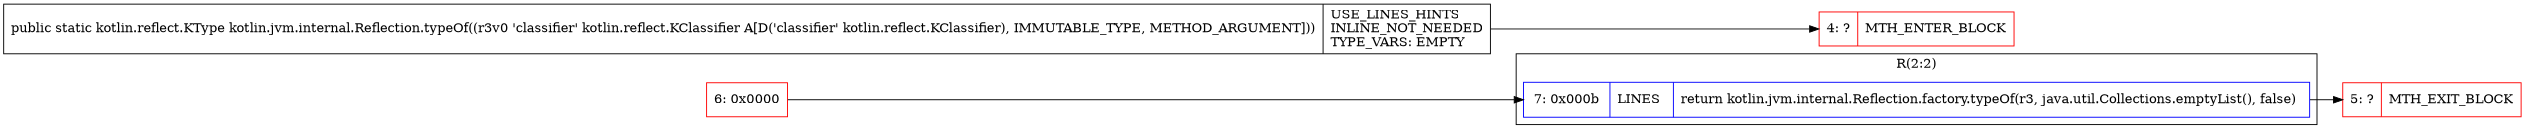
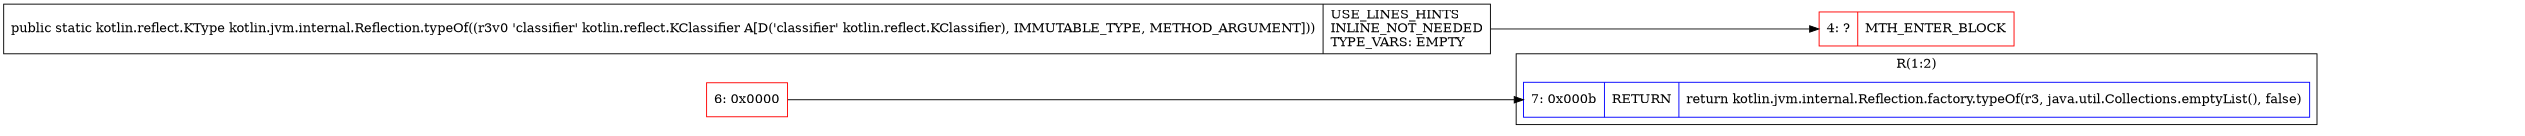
(1917, 64) -> (1917, 64)
(1639, 99) -> (1642, 99)
(2432, 100) -> none
